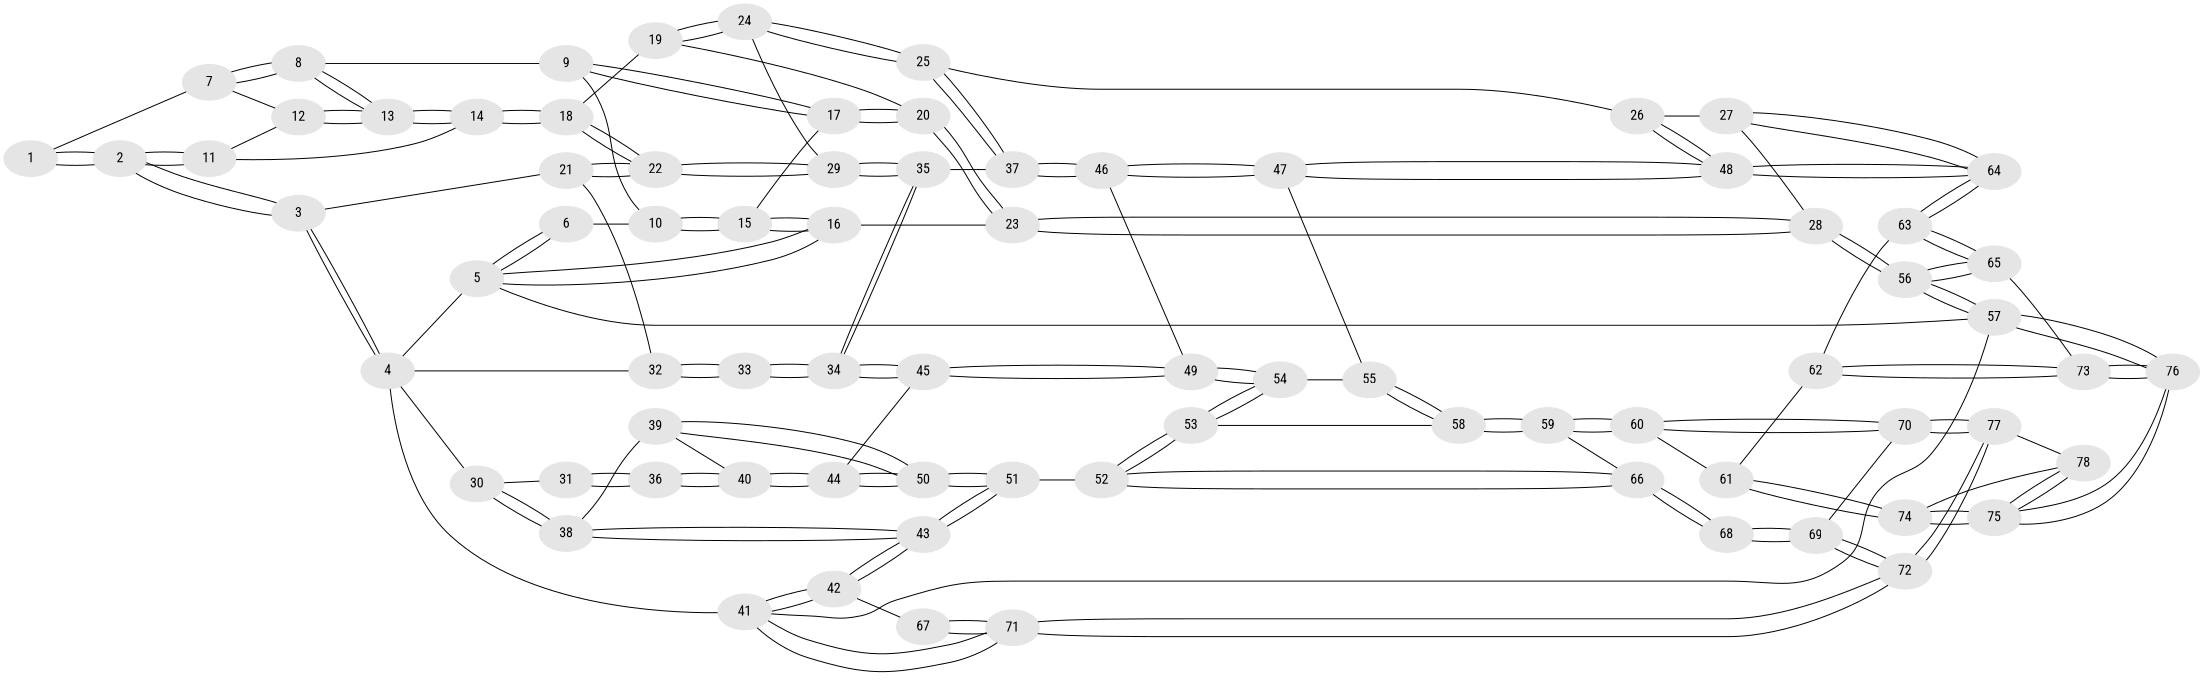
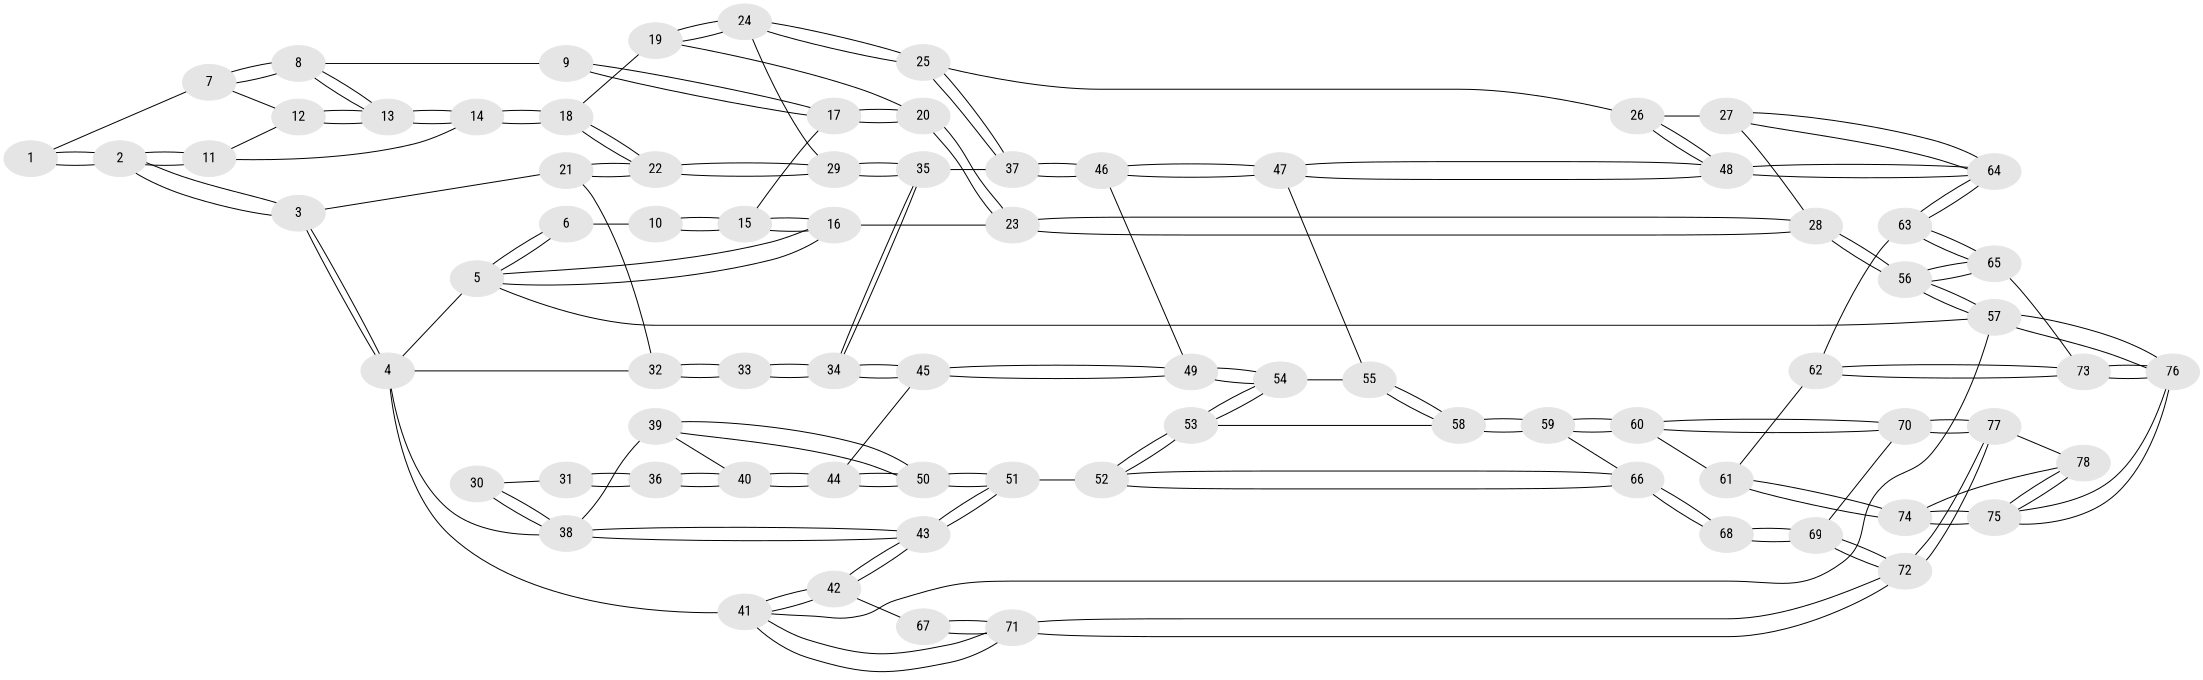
(608, 126) -> none
(432, 427) -> (435, 495)
